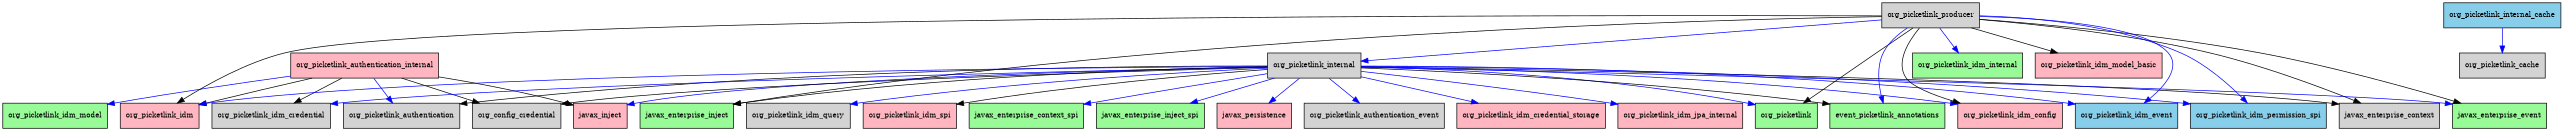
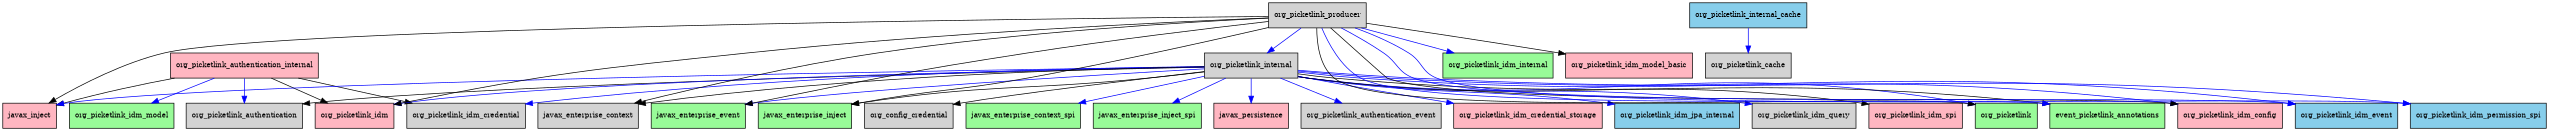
none -> (657, 26)
(437, 90) -> none
(1680, 116) -> (1677, 116)
